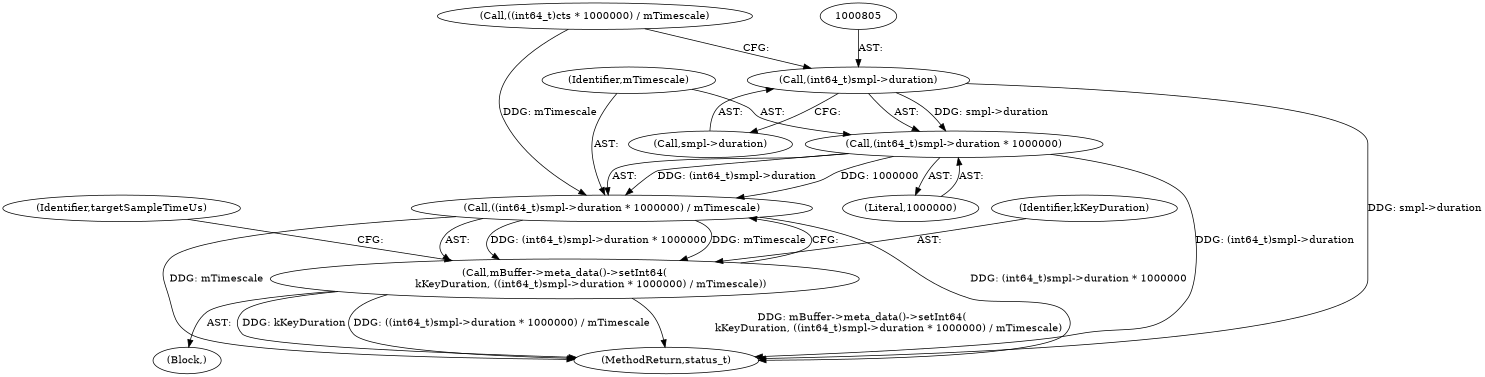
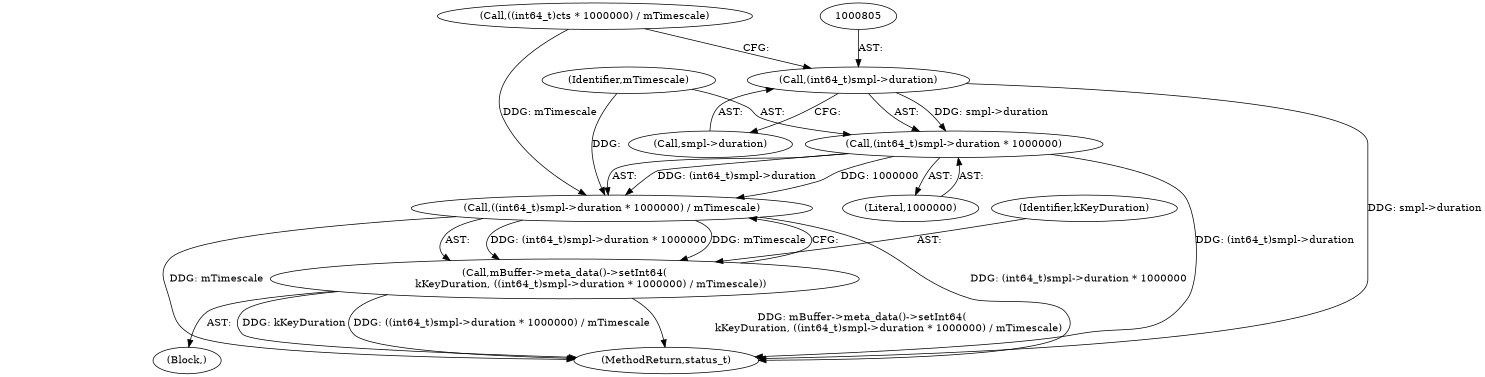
(608, 144) -> (608, 144)
(122, 208) -> none
